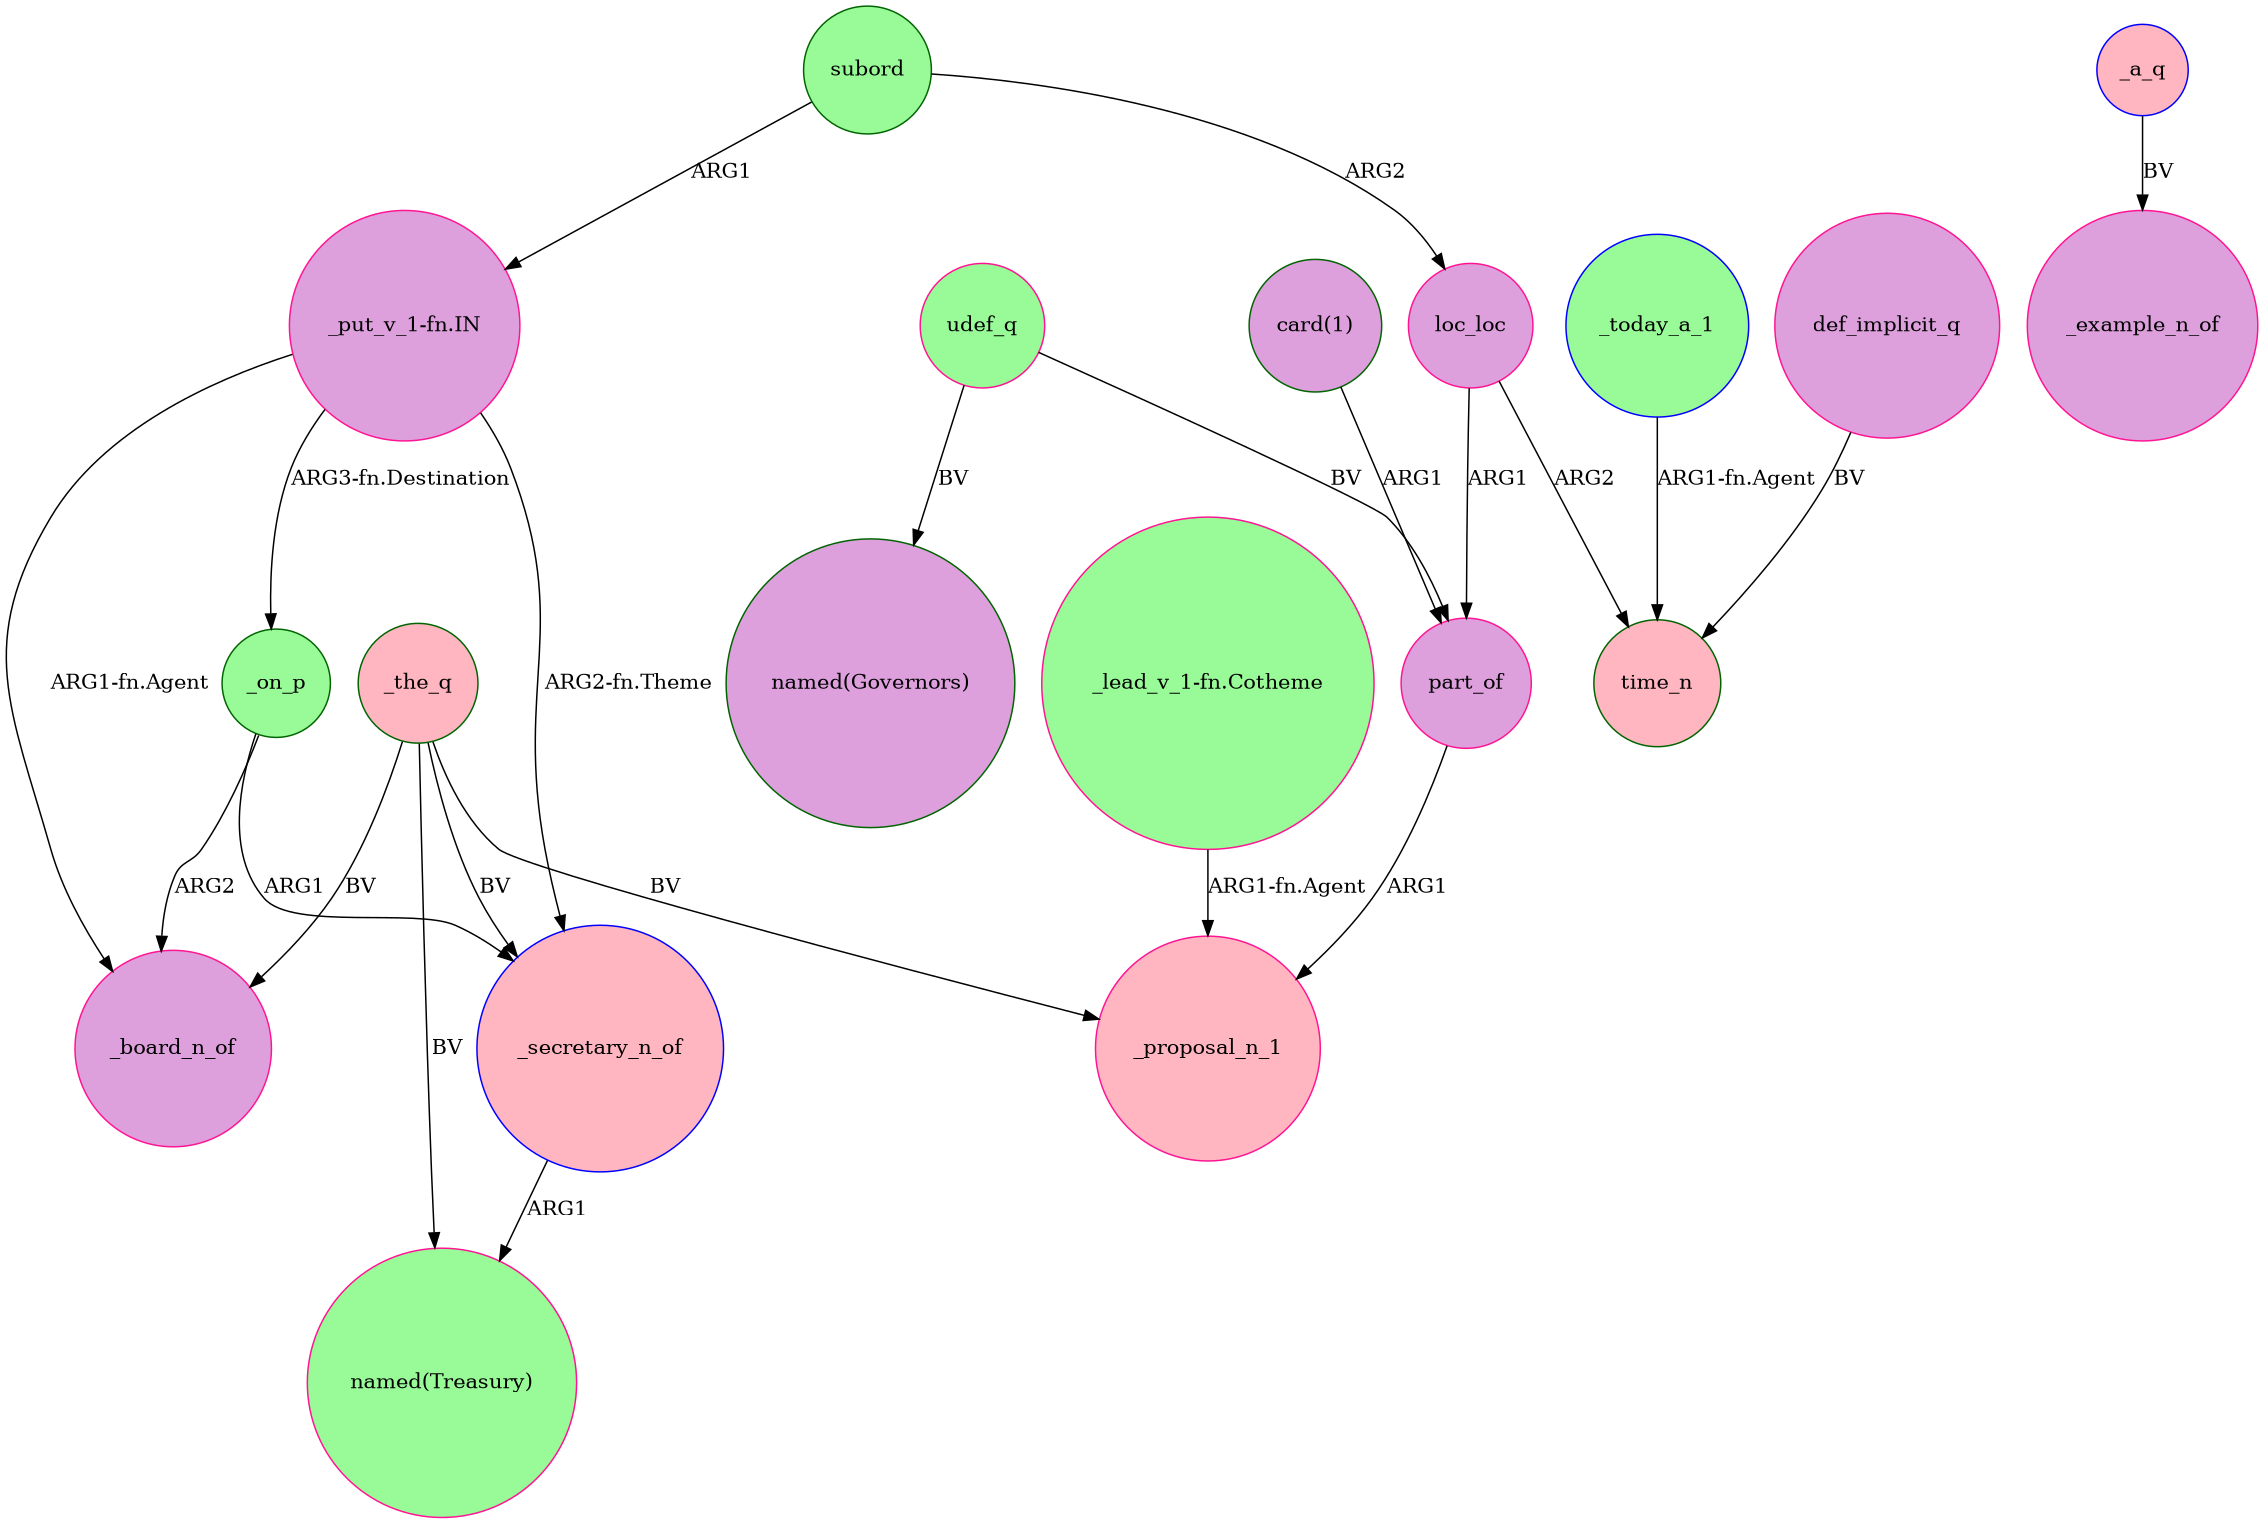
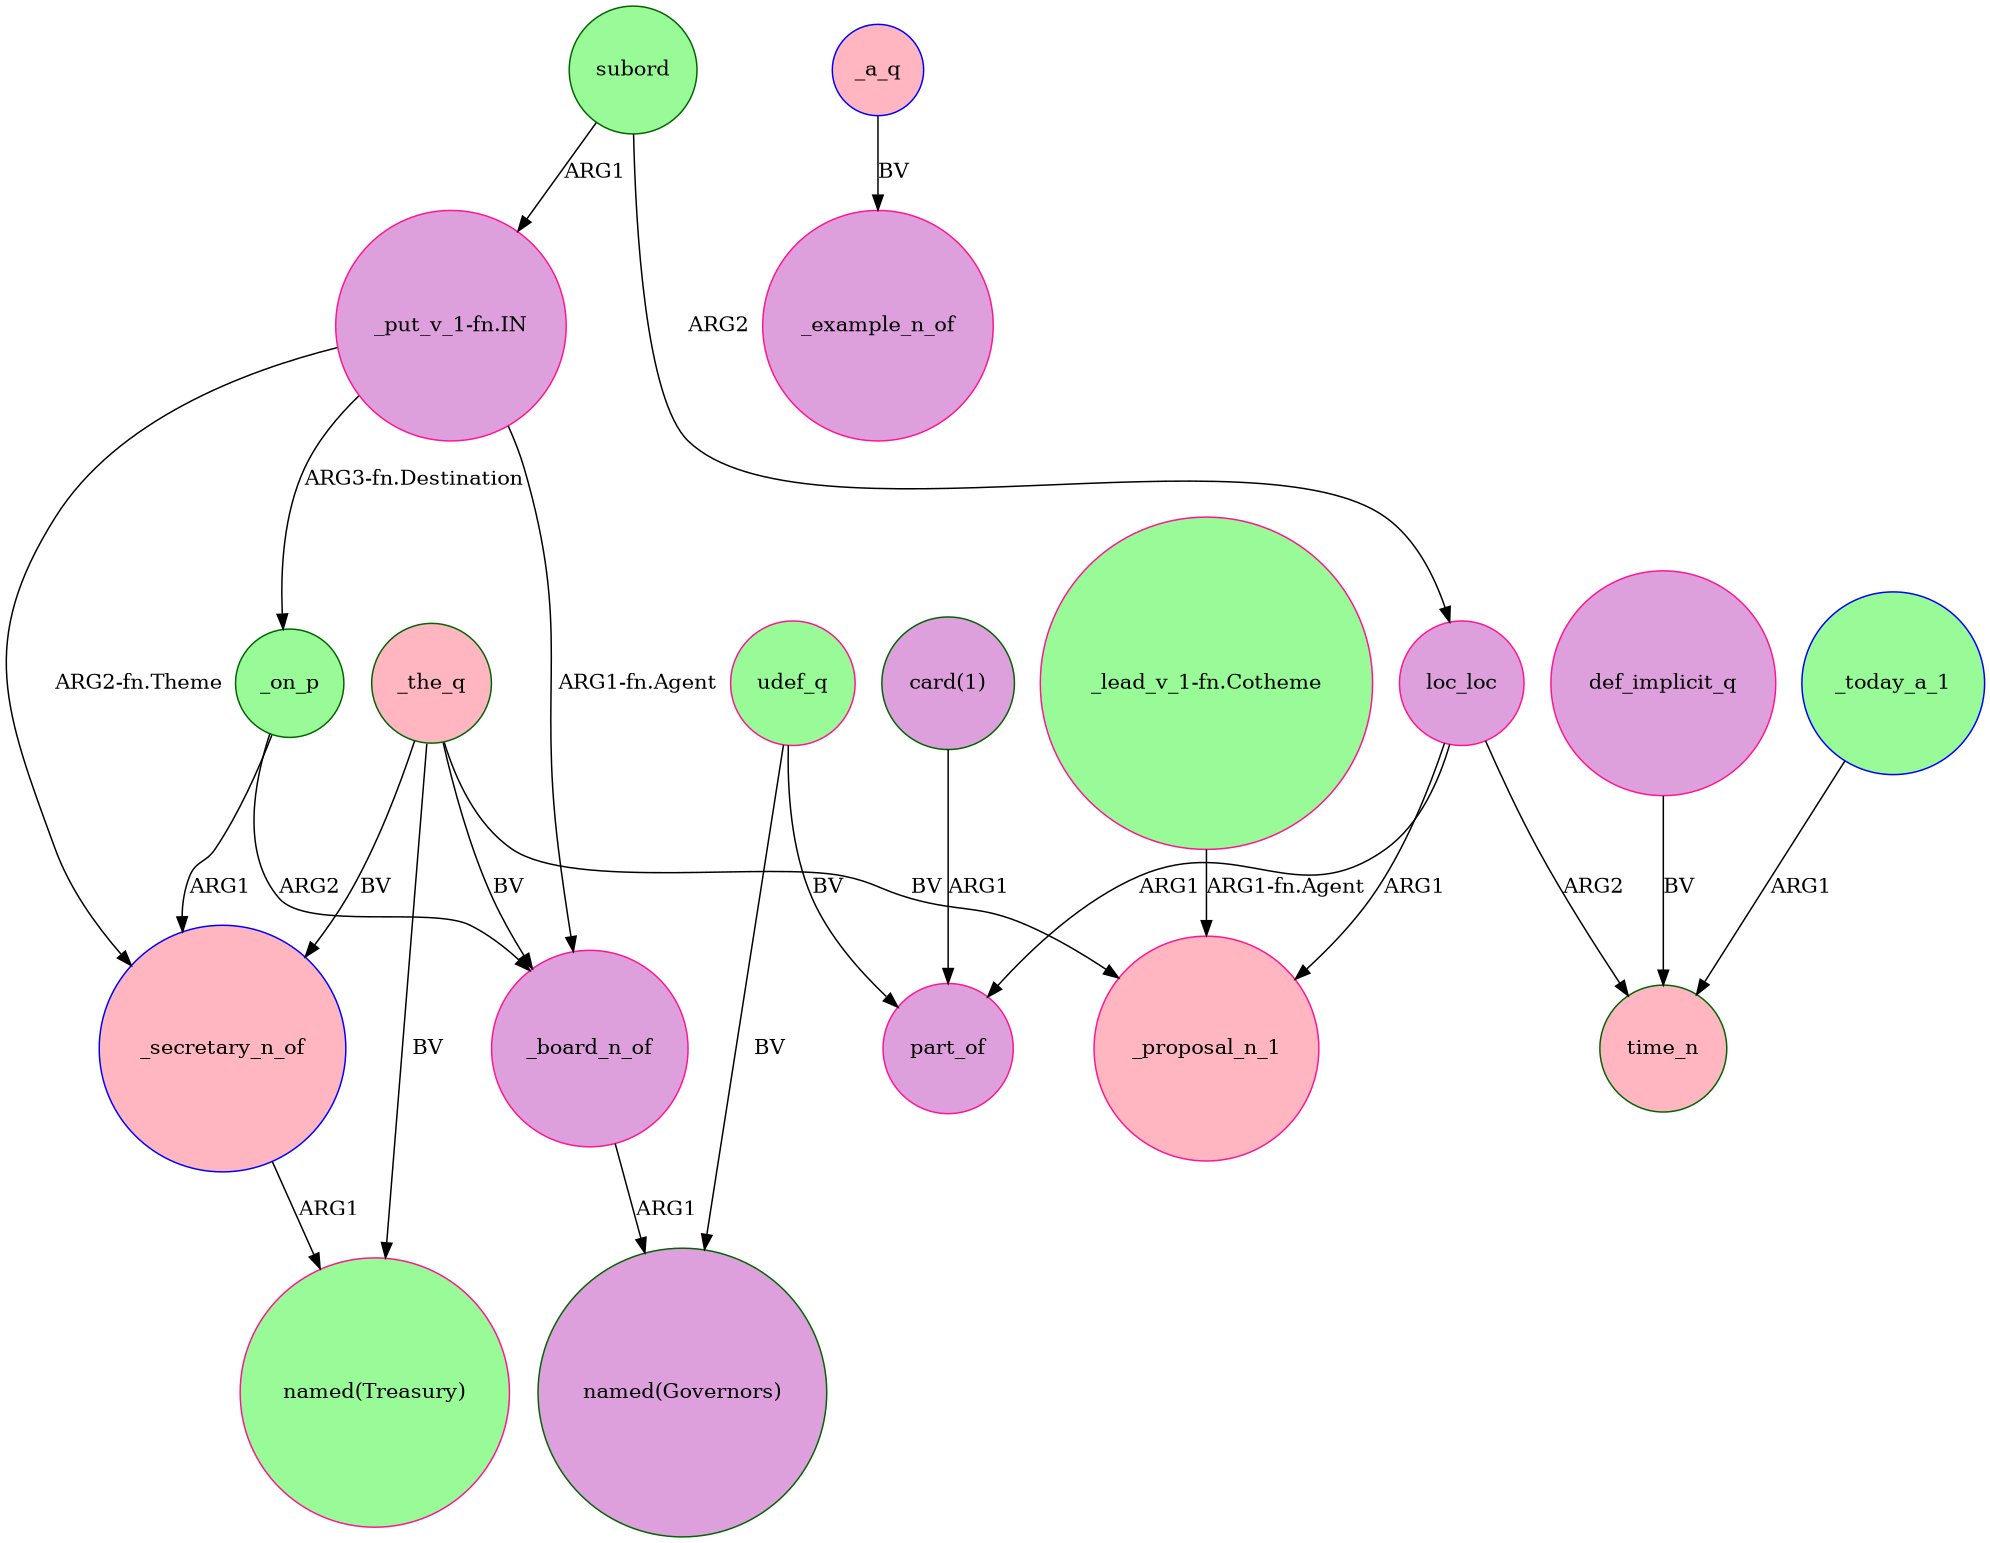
(1736, 479) -> (1801, 887)
(1392, 867) -> (1391, 866)
none -> (628, 1191)
